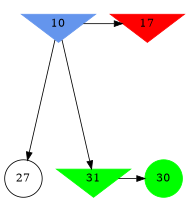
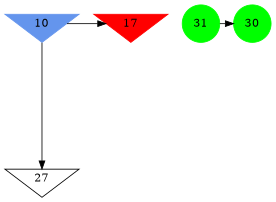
(76, 100) -> none
(23, 179) -> (42, 179)
(94, 179) -> (201, 24)
